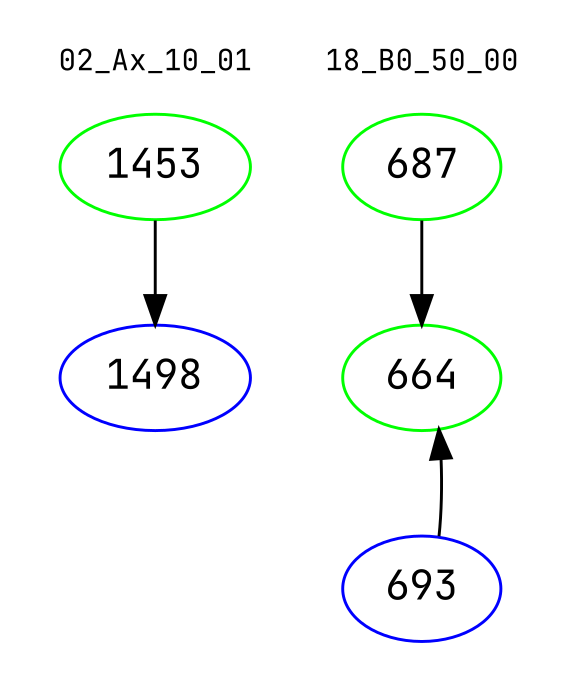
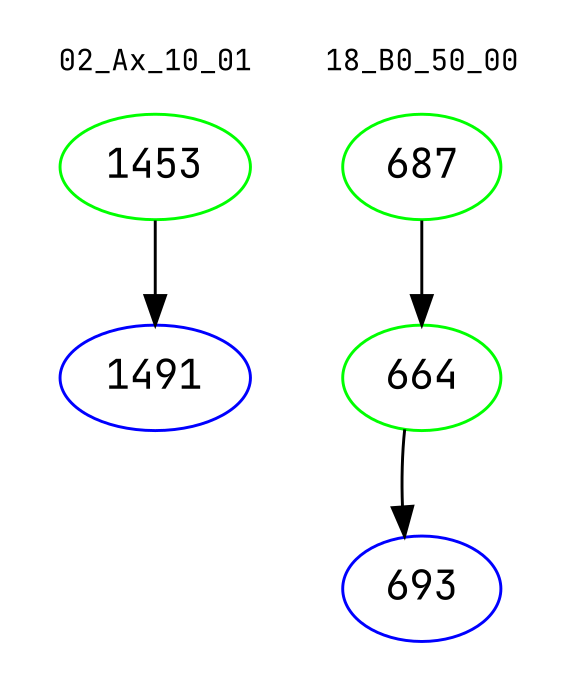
(155, 378) -> (155, 378)
(441, 498) -> (402, 468)
